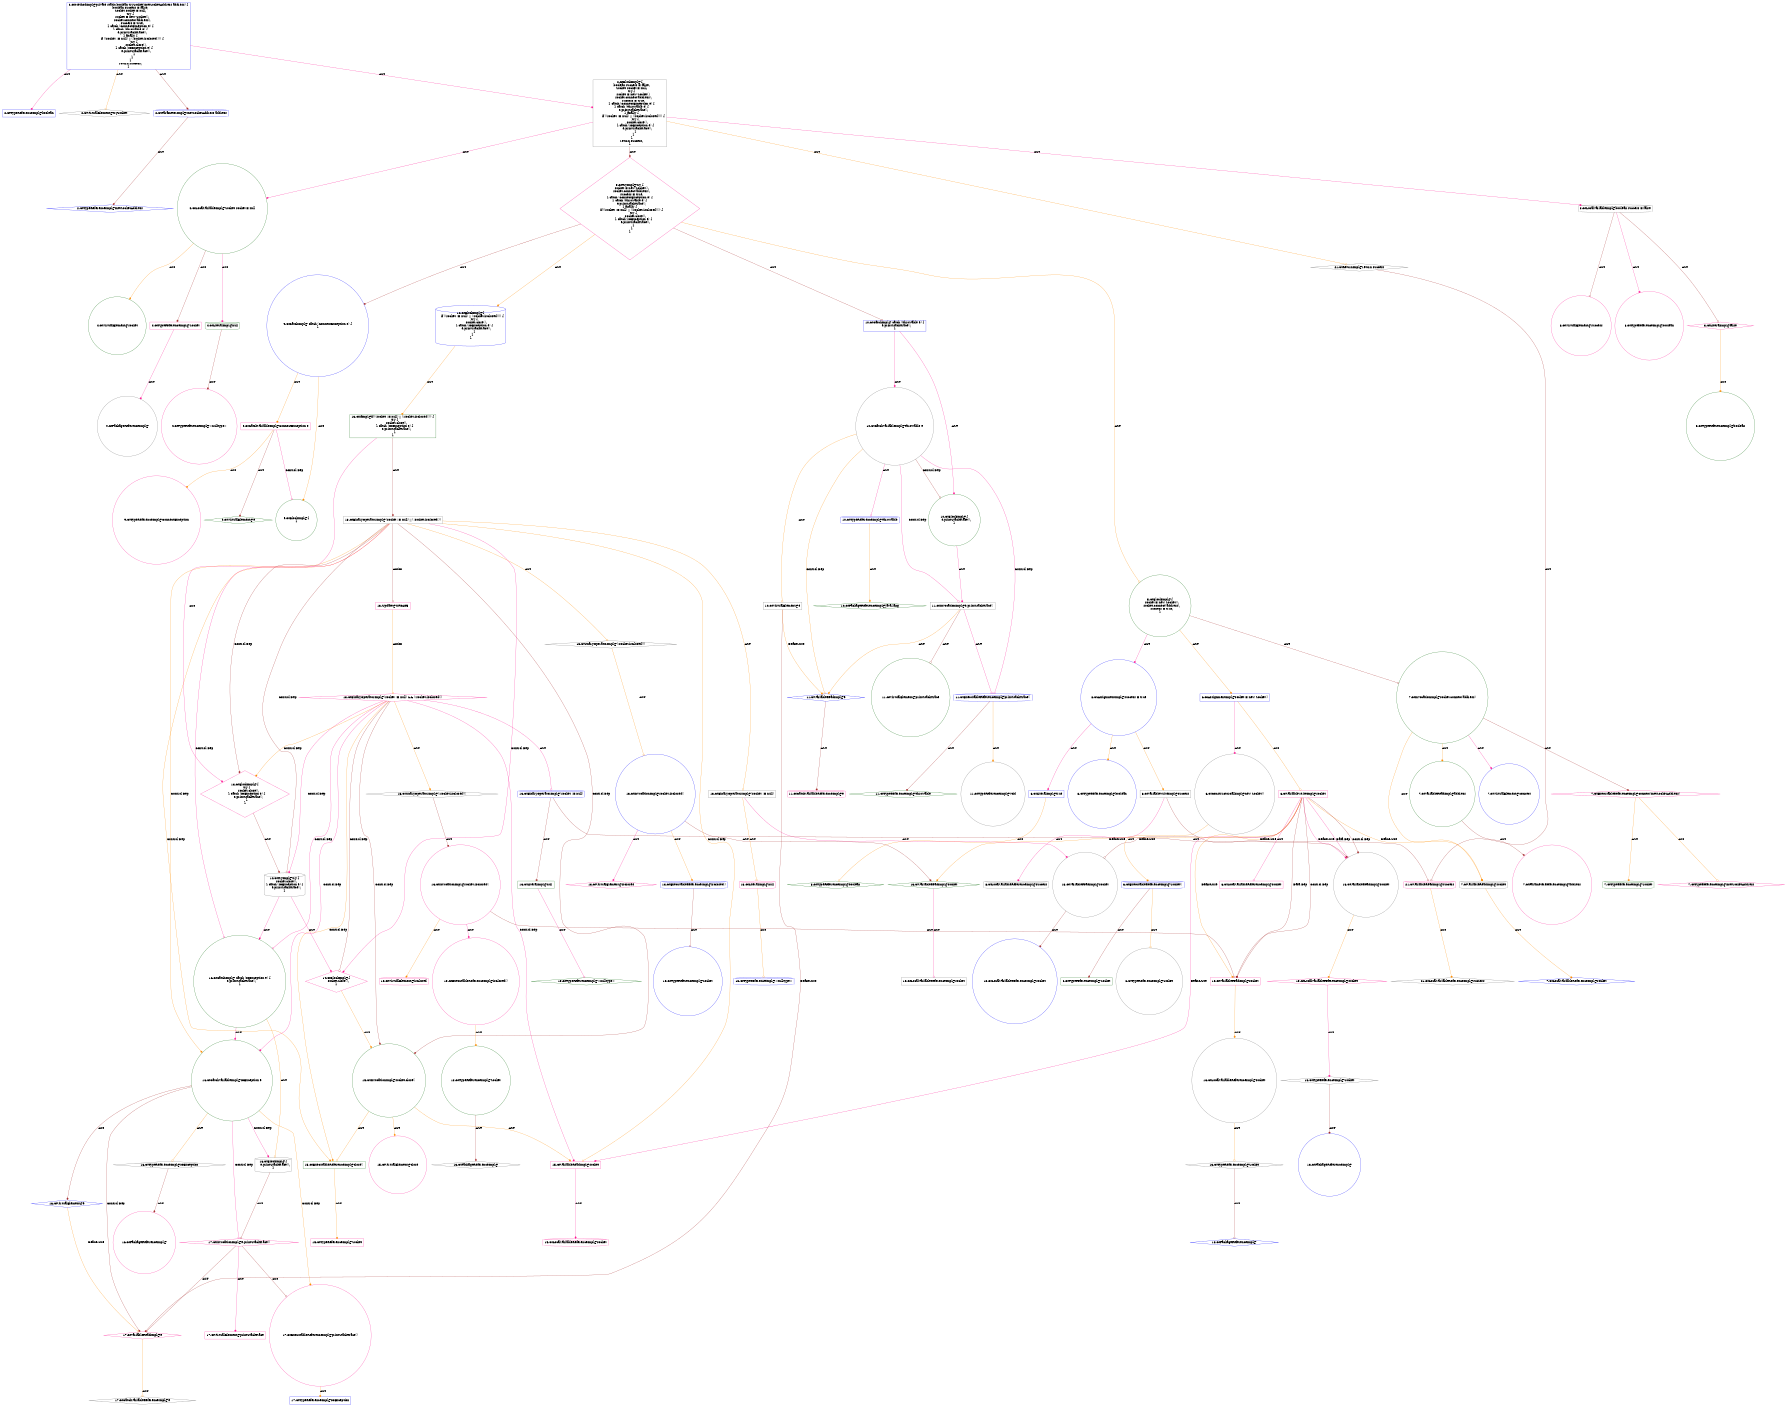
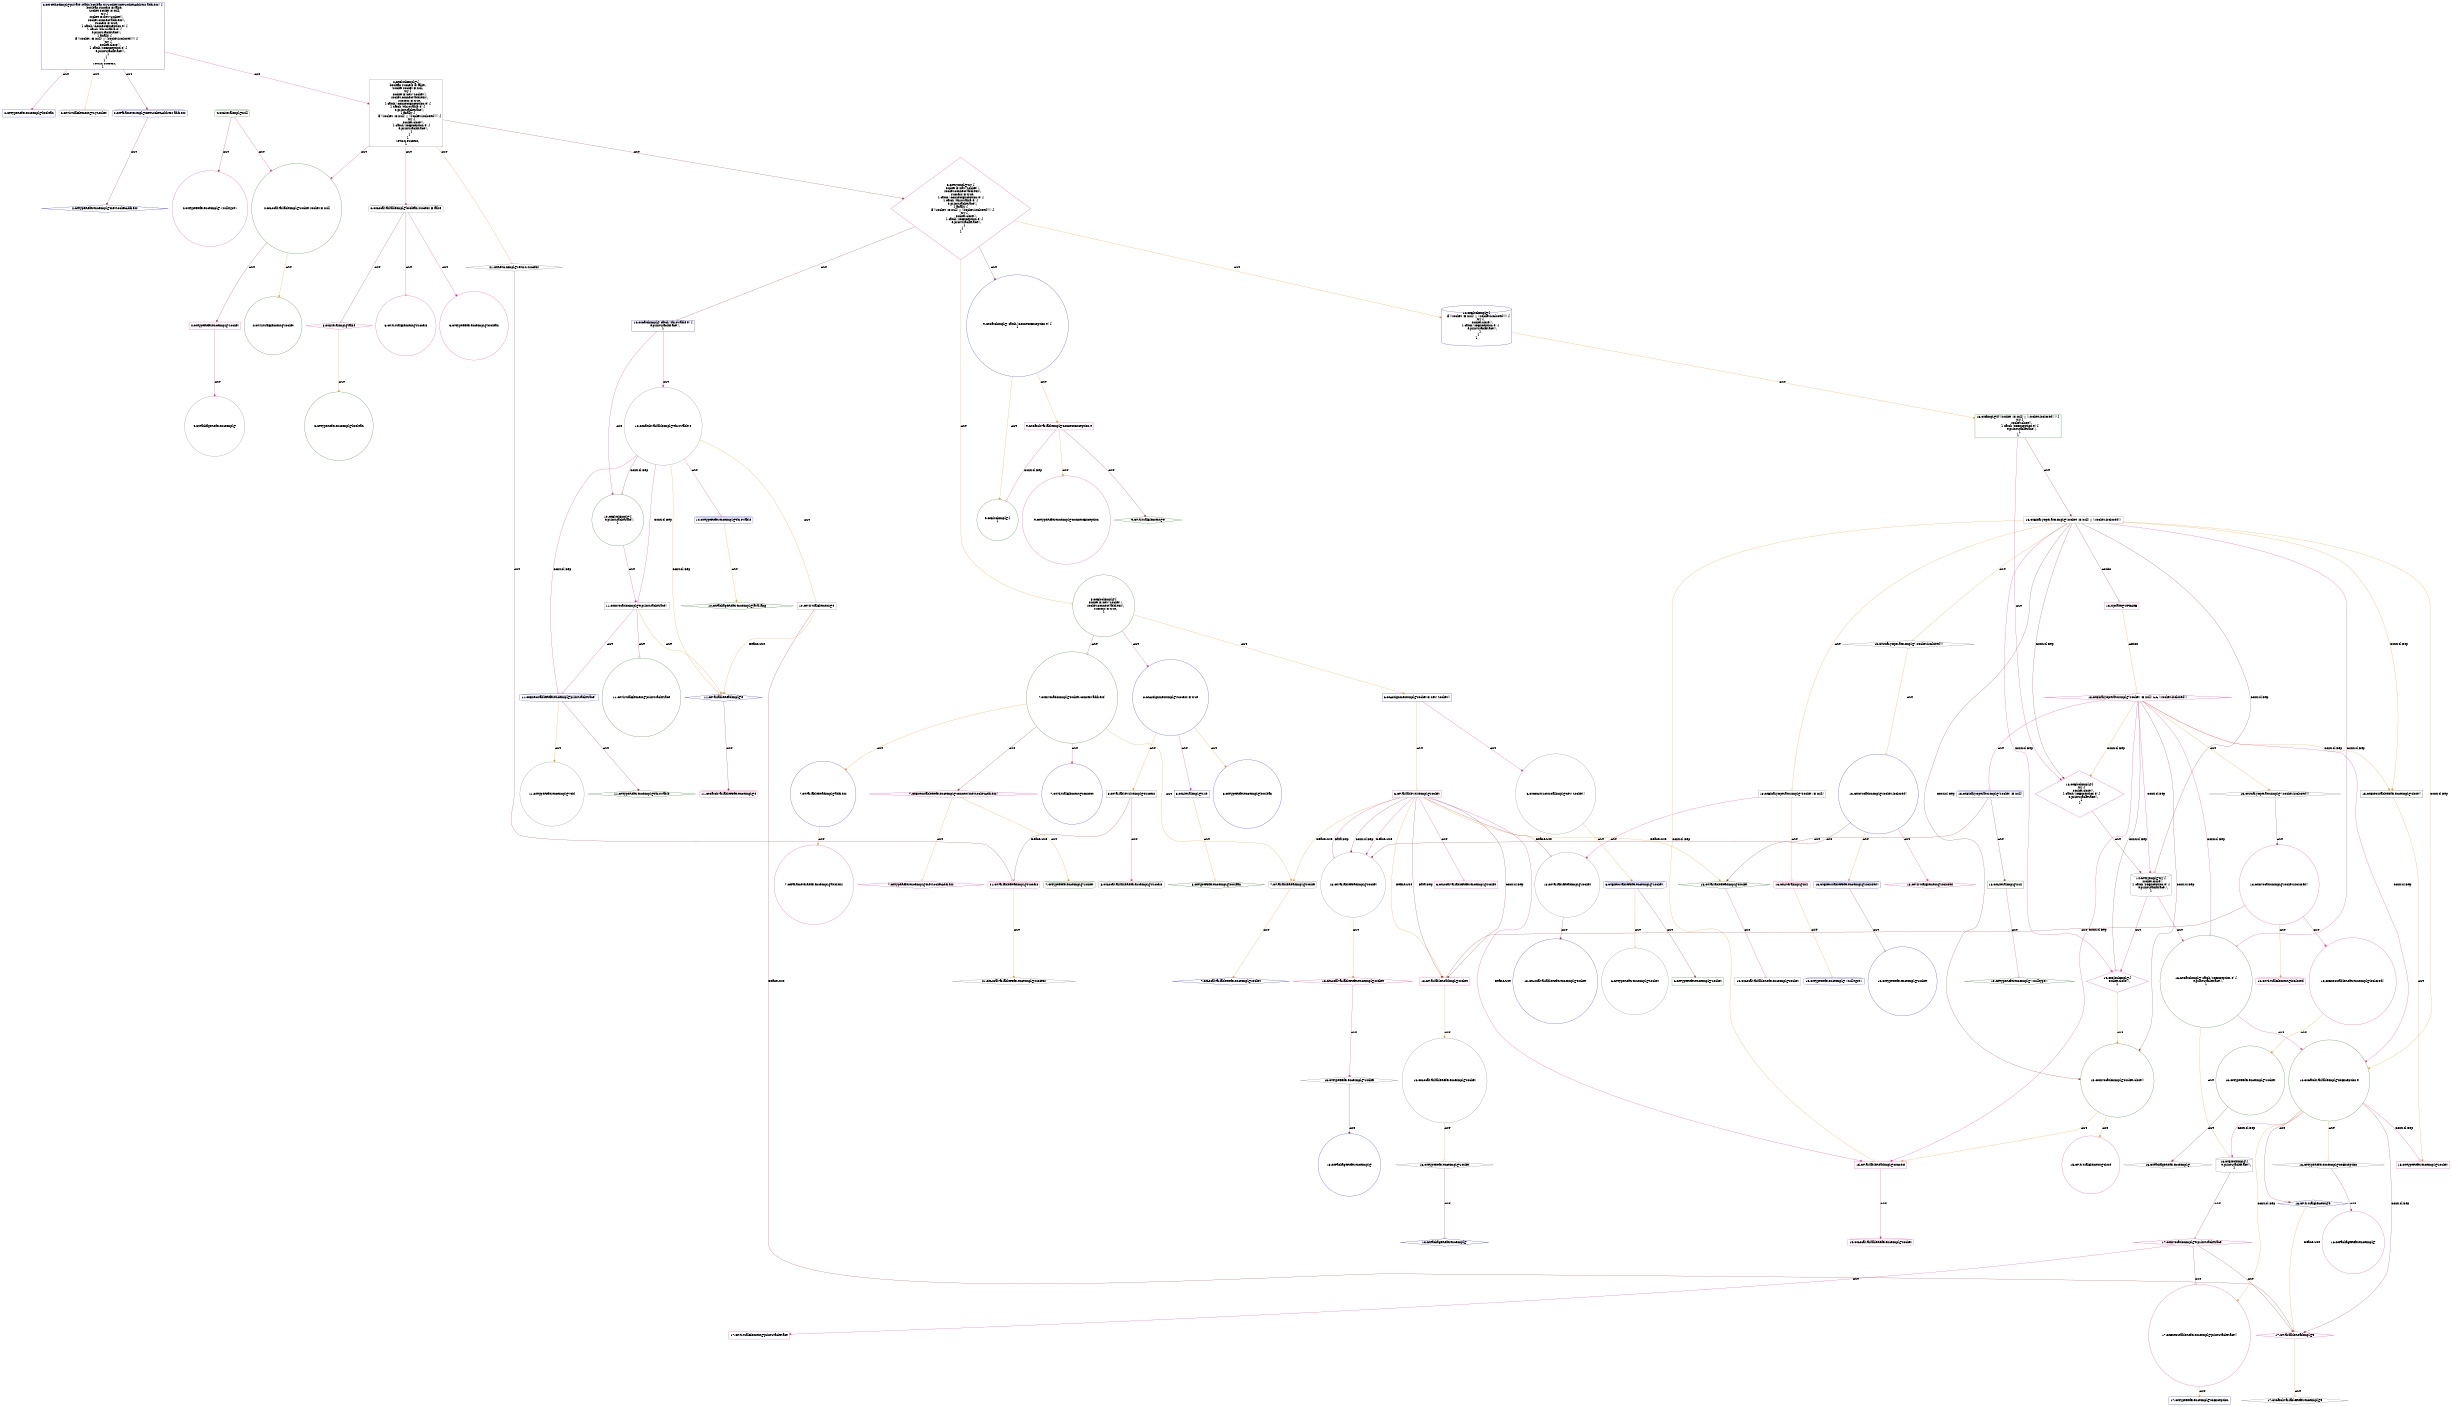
(104, 113) -> (84, 113)
(222, 287) -> (252, 143)
(1442, 794) -> (823, 794)
(1484, 838) -> (819, 835)
(353, 1136) -> none
(576, 1165) -> (1881, 1165)
(234, 1179) -> (2394, 1128)
